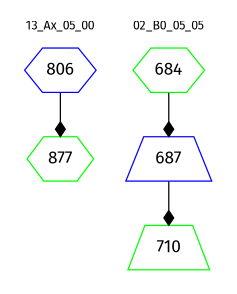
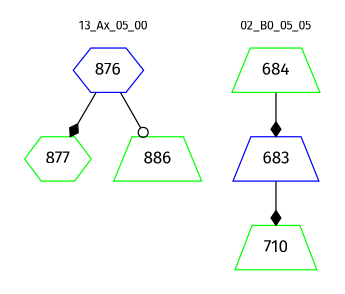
(60, 70) -> (108, 70)
(169, 70) -> (276, 70)
none -> (158, 159)
(169, 159) -> (276, 159)
